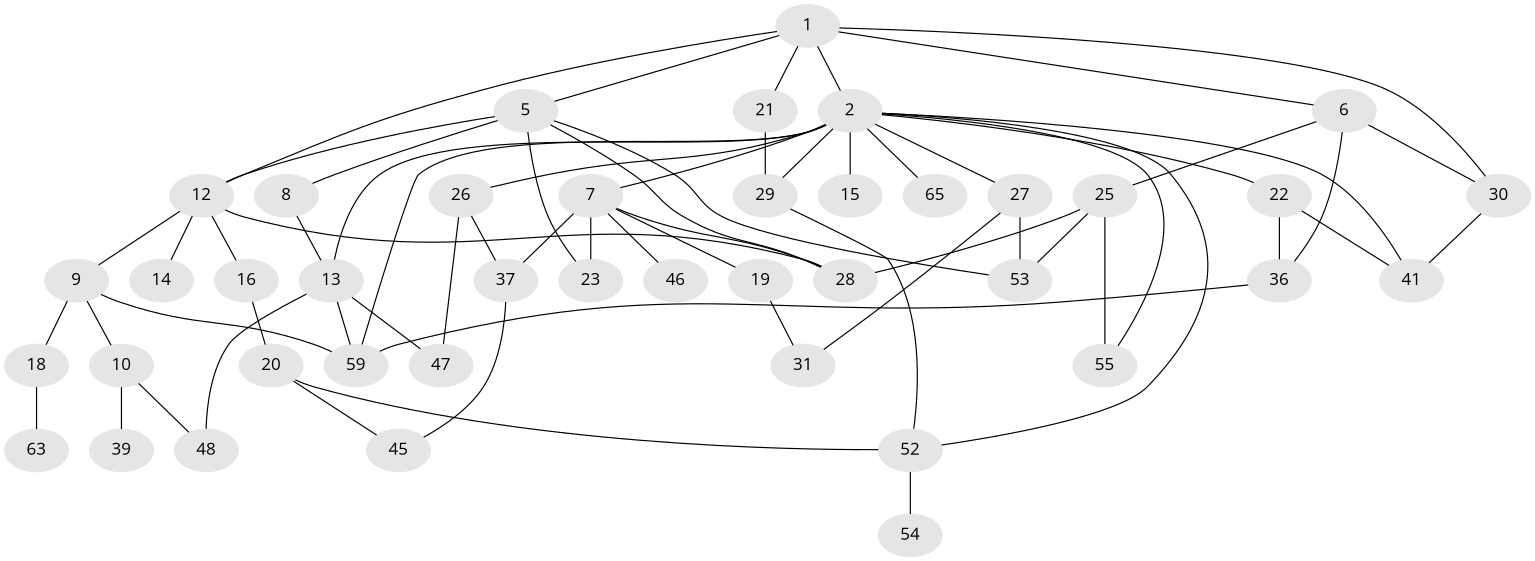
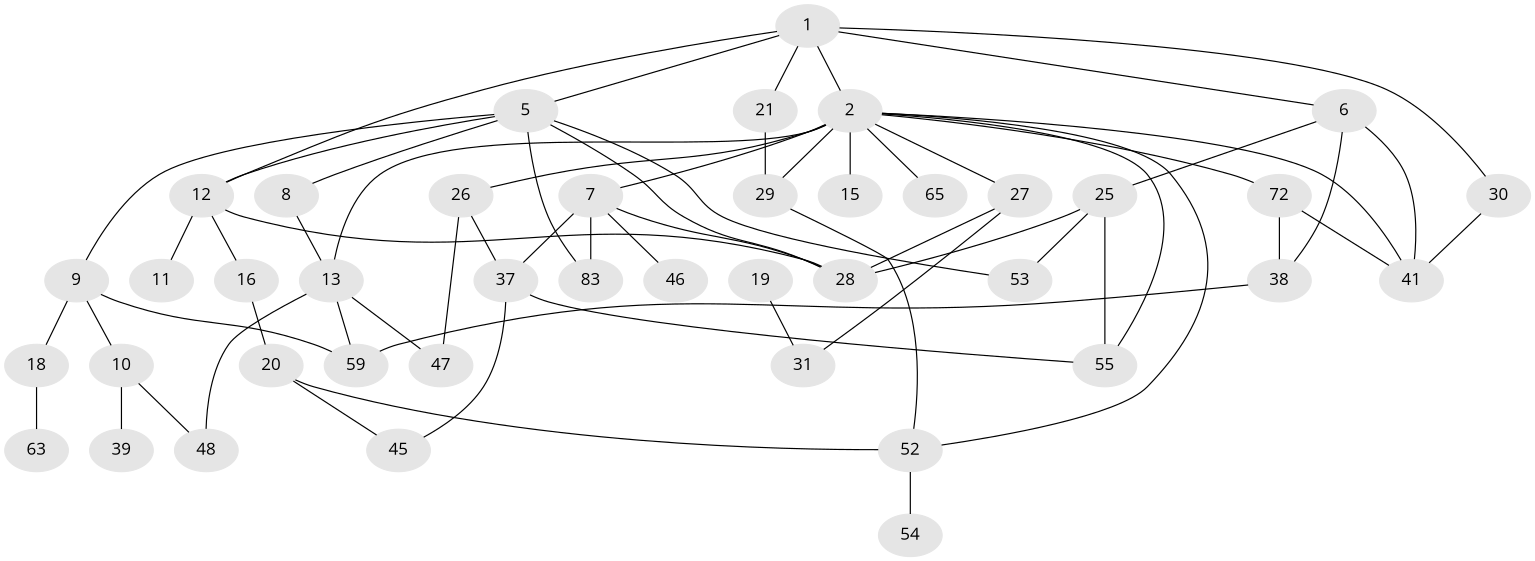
(1422, 153) -> (1410, 185)
(444, 162) -> none
(1279, 196) -> (1279, 196)
(139, 238) -> (268, 143)
(1020, 239) -> (933, 238)
(694, 247) -> none
(162, 281) -> (162, 281)
(591, 281) -> (591, 281)
(1279, 281) -> (1279, 281)
none -> (800, 339)
